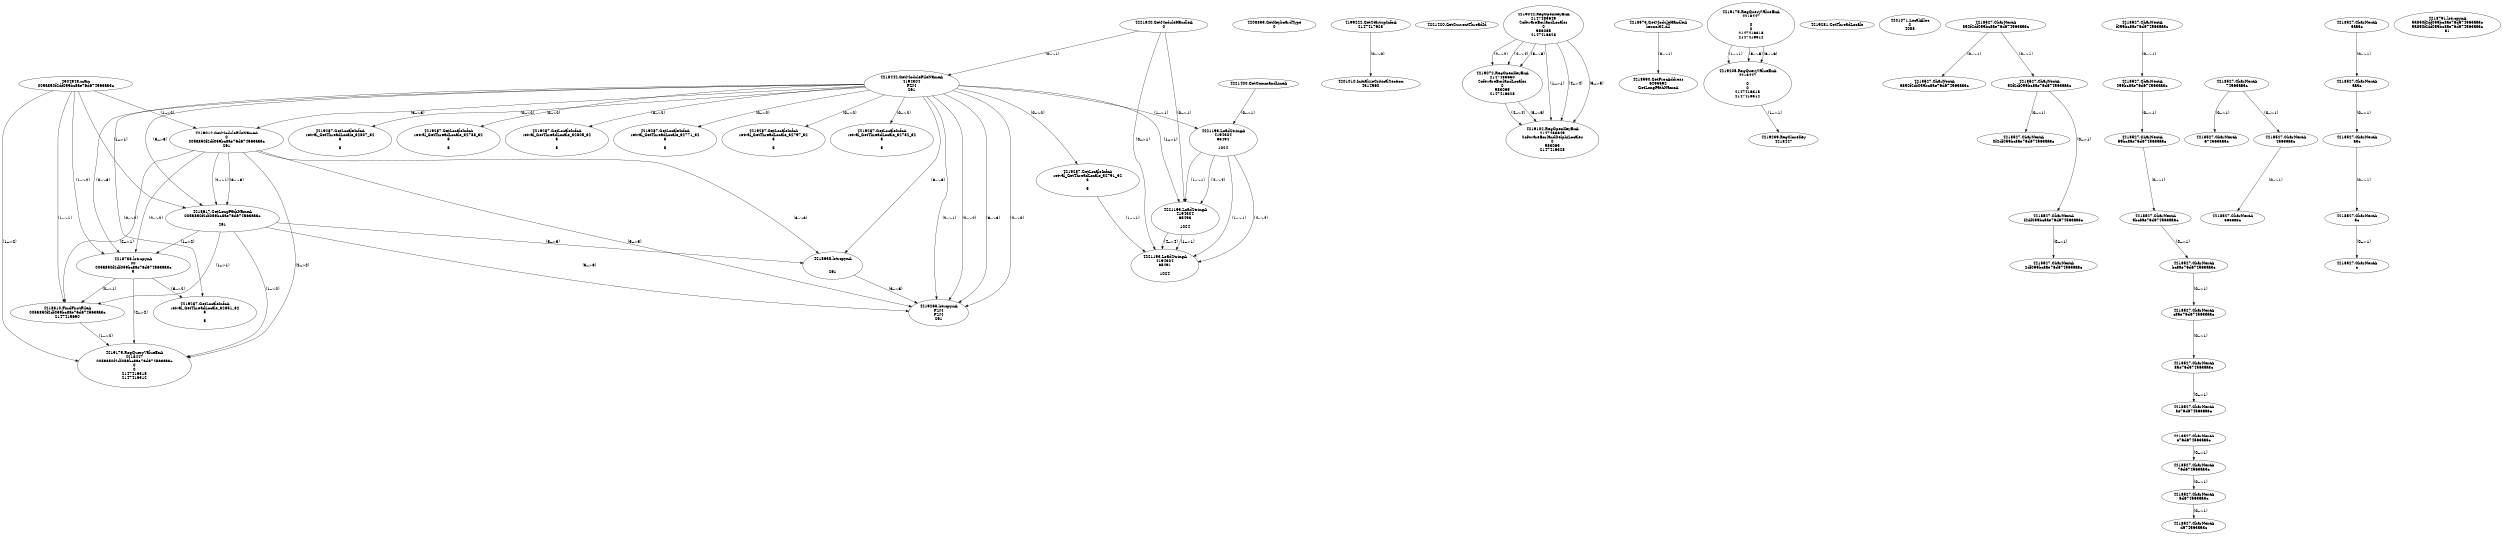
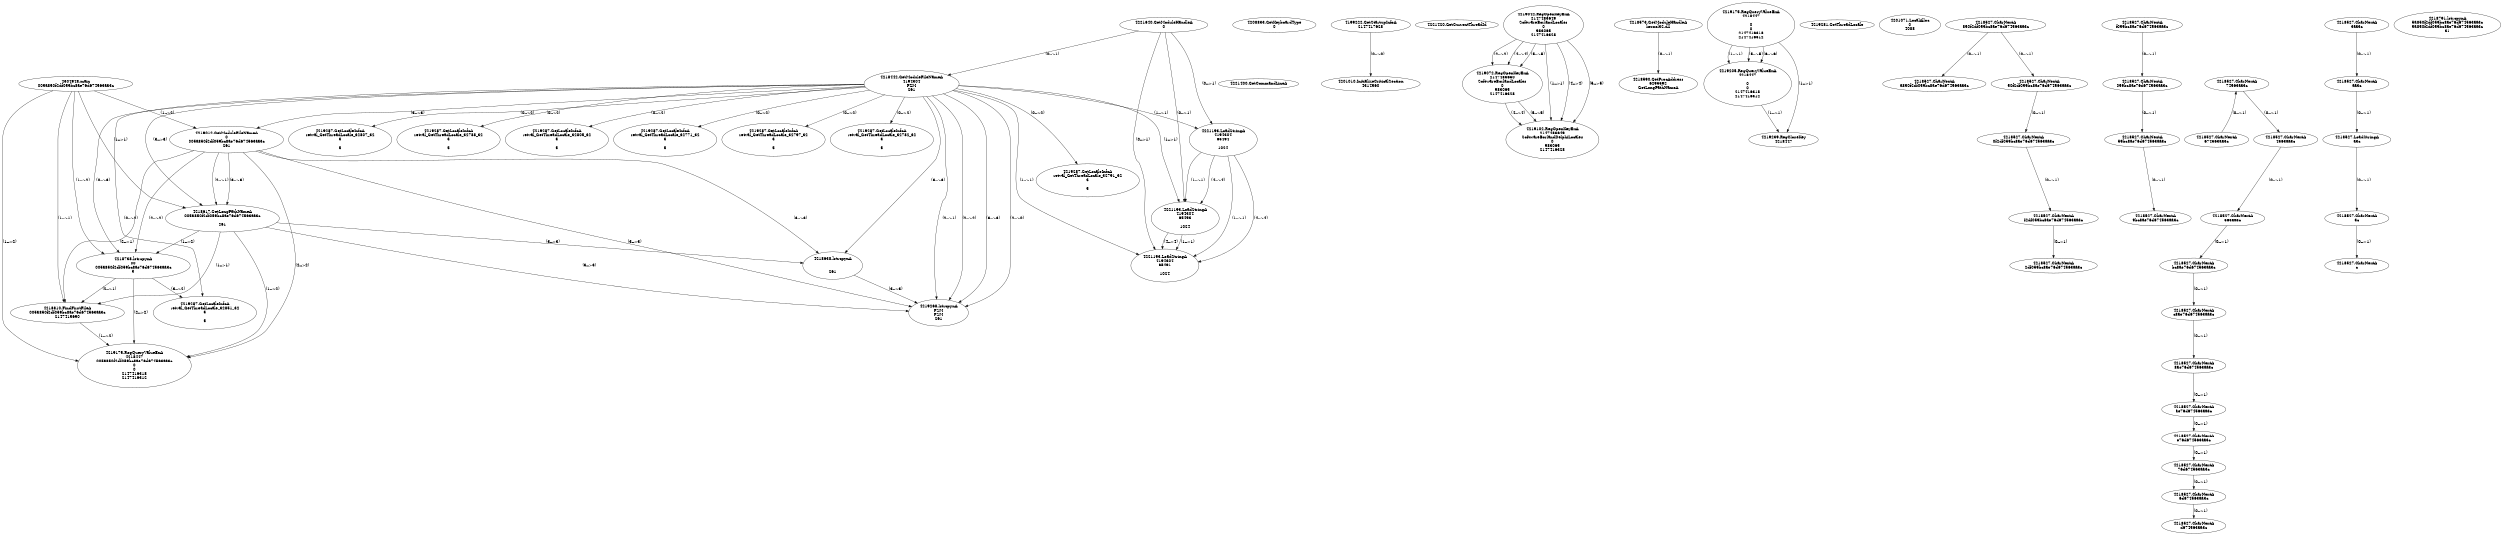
none -> (1799, 84)
(1245, 105) -> (1194, 76)
(2217, 108) -> (2231, 114)
(2357, 140) -> (2357, 140)
(2077, 147) -> (2038, 178)
(1118, 226) -> (1017, 187)
(2174, 241) -> (2214, 241)
none -> (2194, 423)
